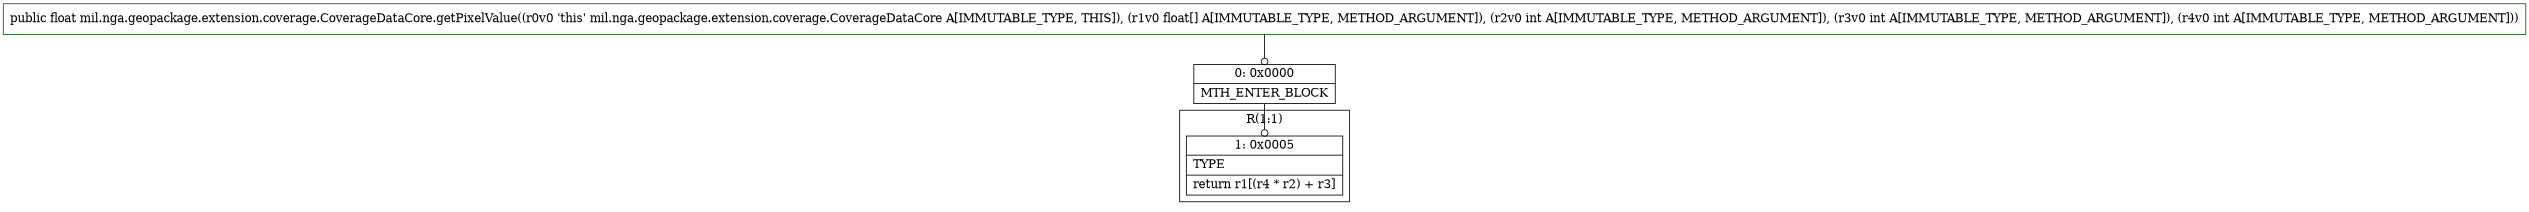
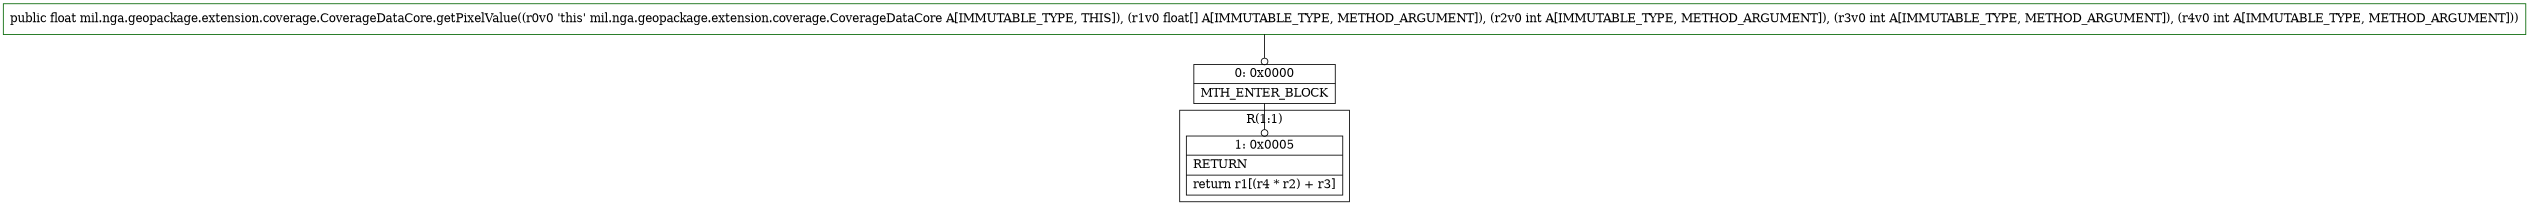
(1209, 165) -> (1220, 165)
